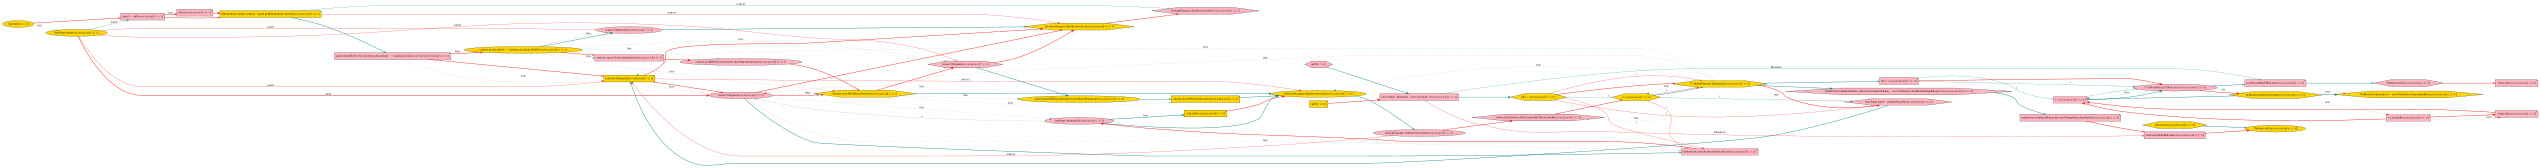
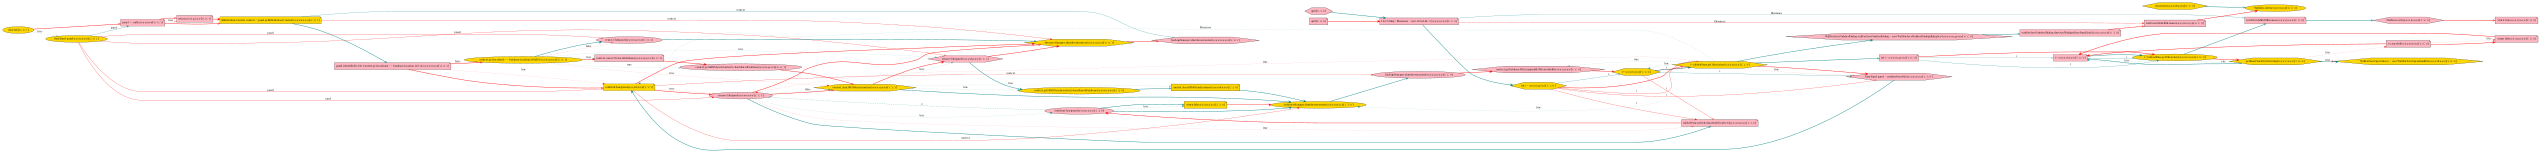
(1206, 47) -> (1206, 27)
(2175, 88) -> (2175, 57)
(379, 95) -> (382, 100)
(1319, 104) -> (1319, 21)
(1000, 156) -> (1013, 75)
